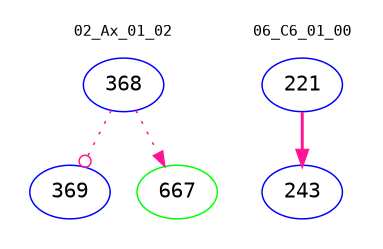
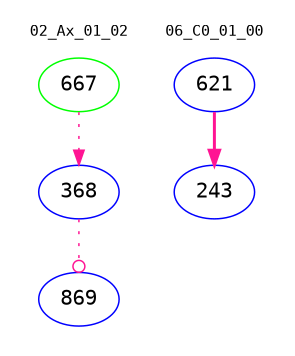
(303, 32) -> (215, 32)
(302, 85) -> (214, 85)
(147, 132) -> (79, 131)
(70, 192) -> (79, 299)
